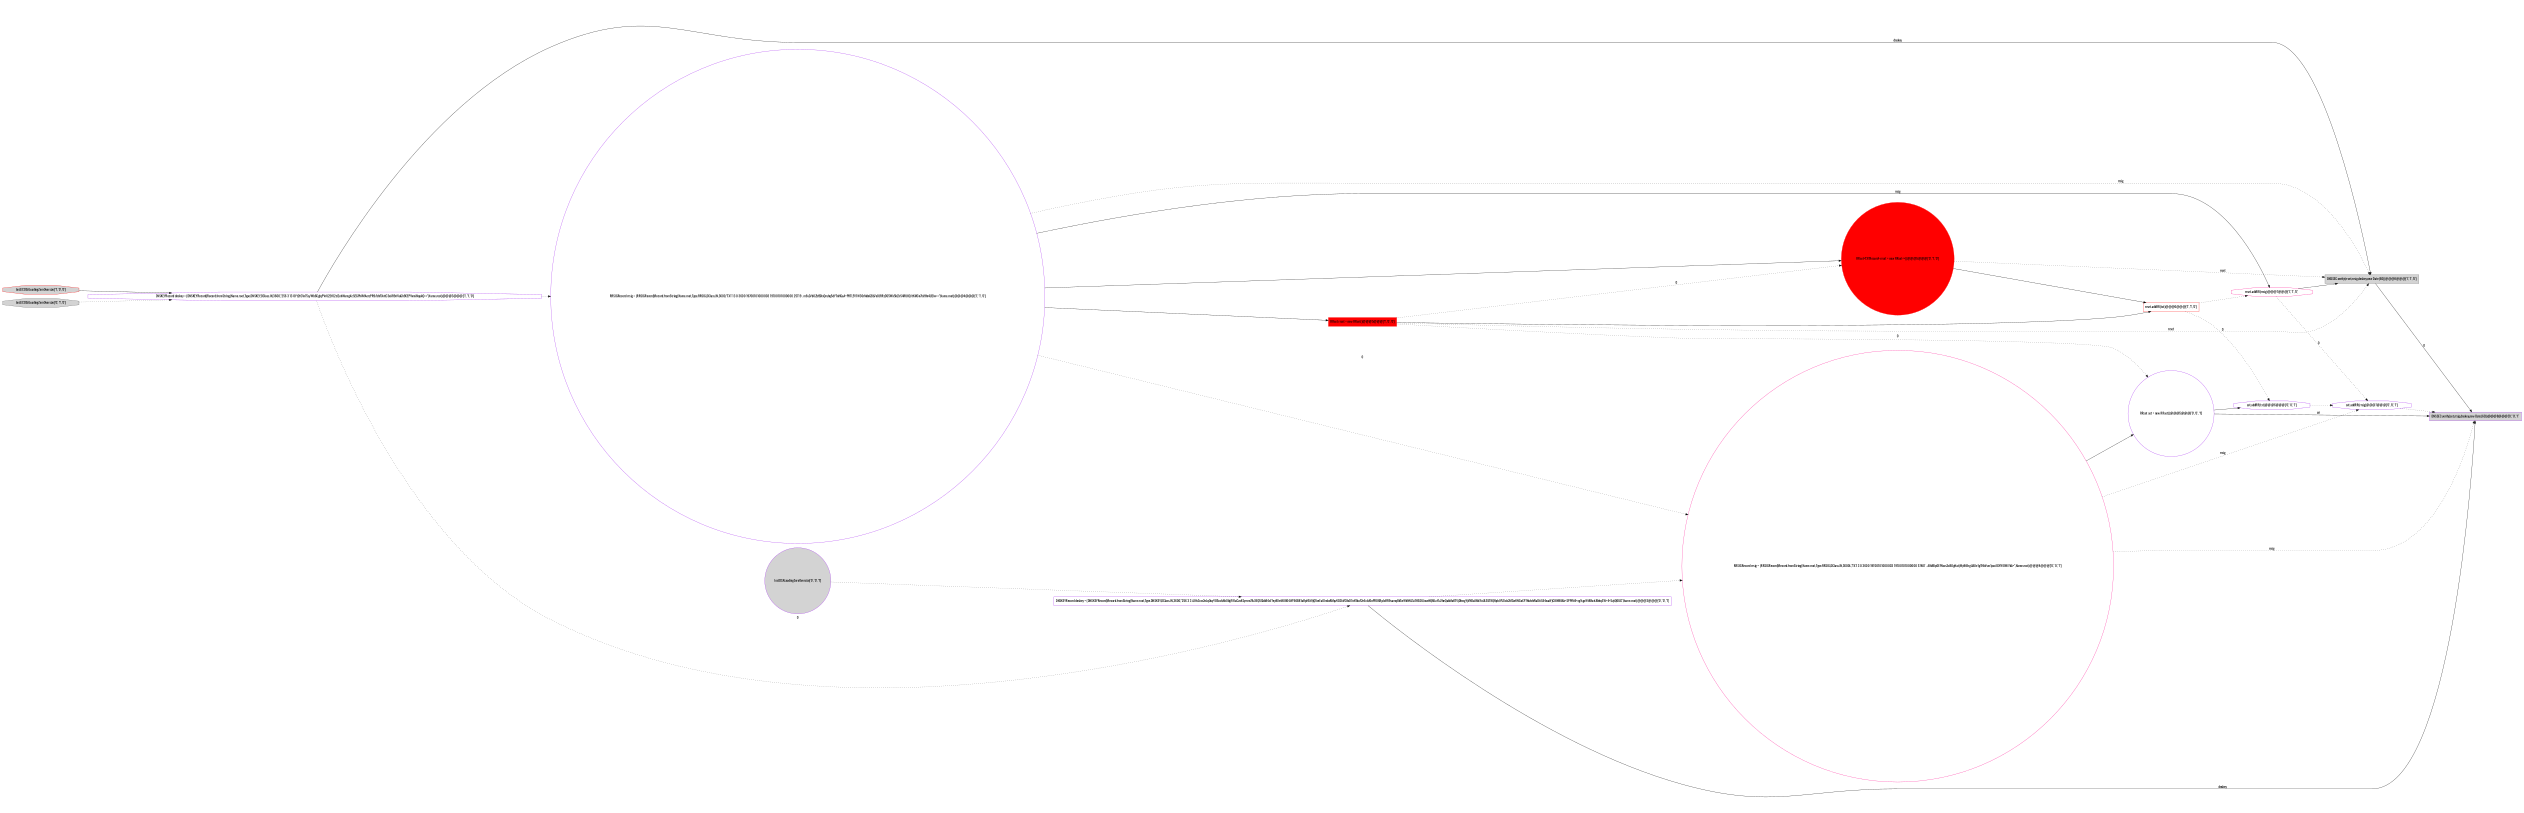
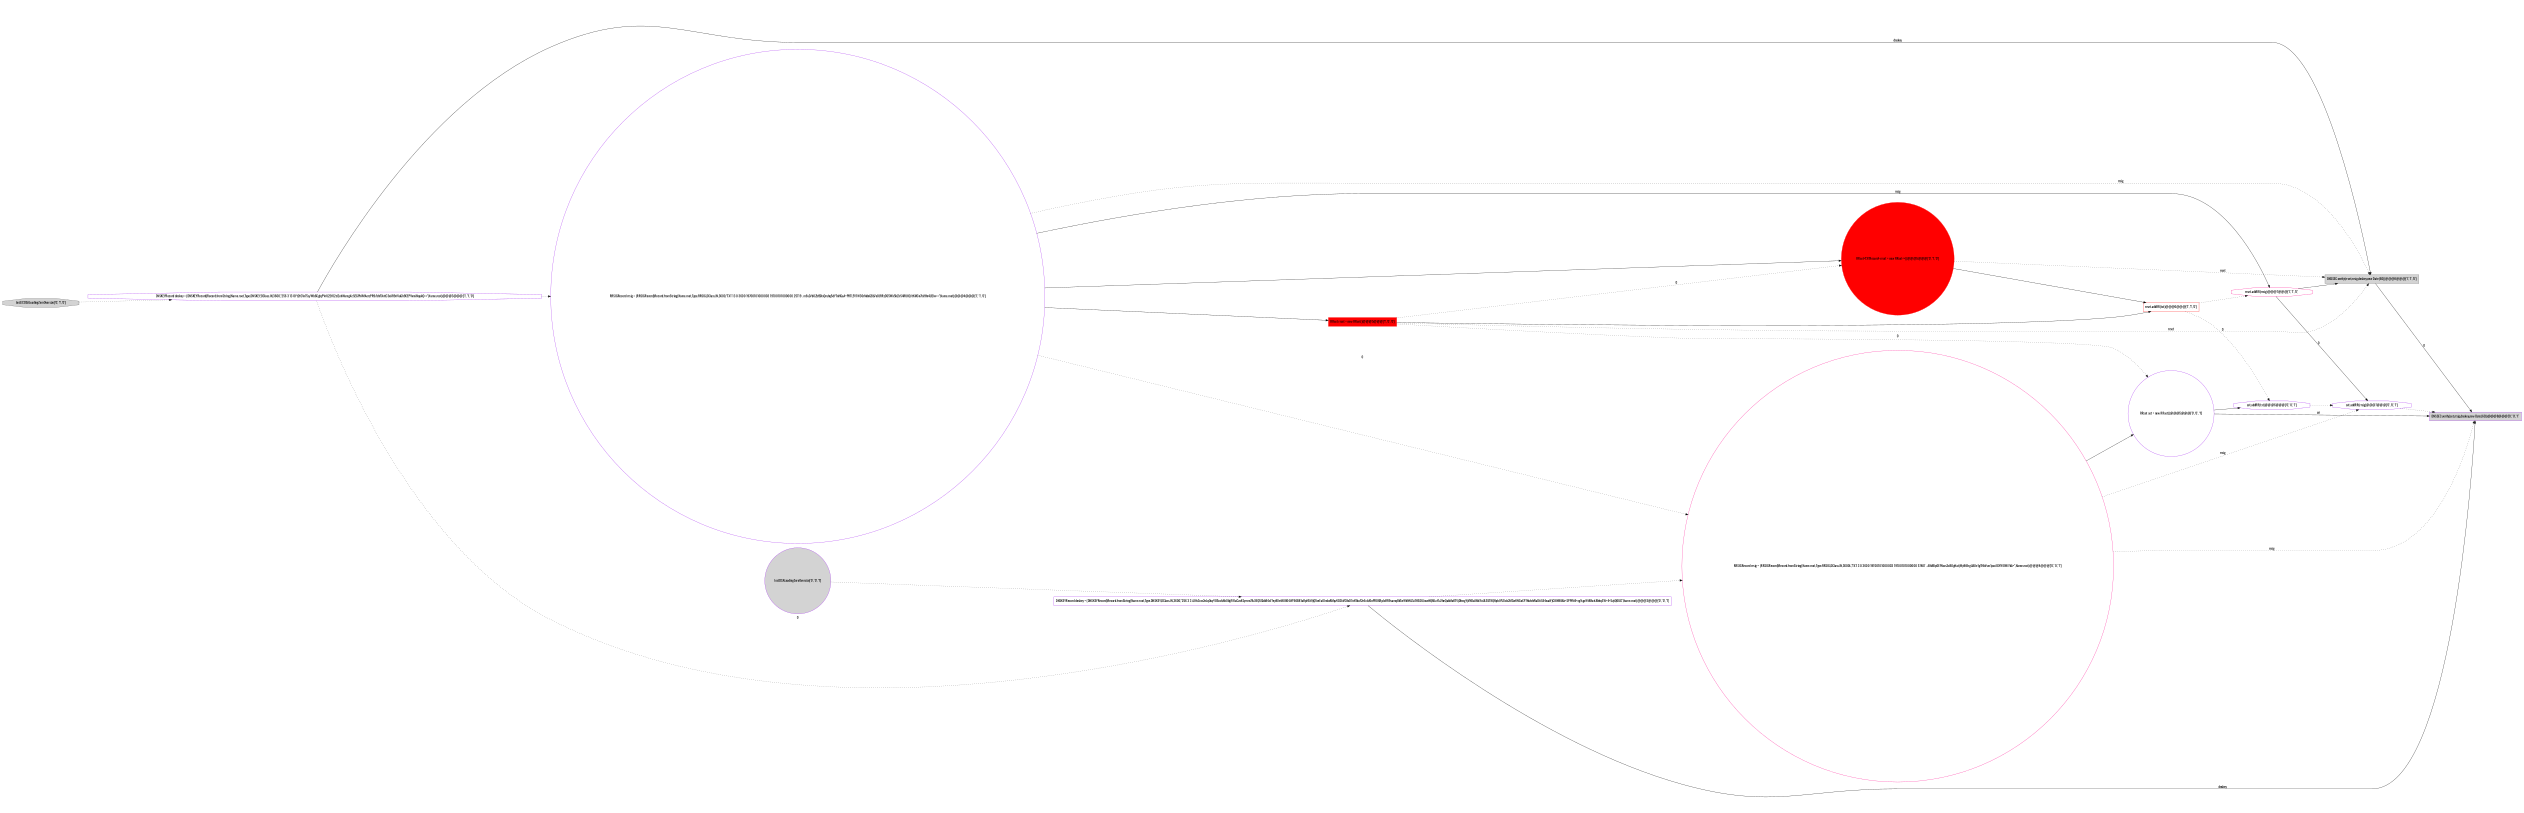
(41, 290) -> none
(2321, 348) -> (2321, 348)
